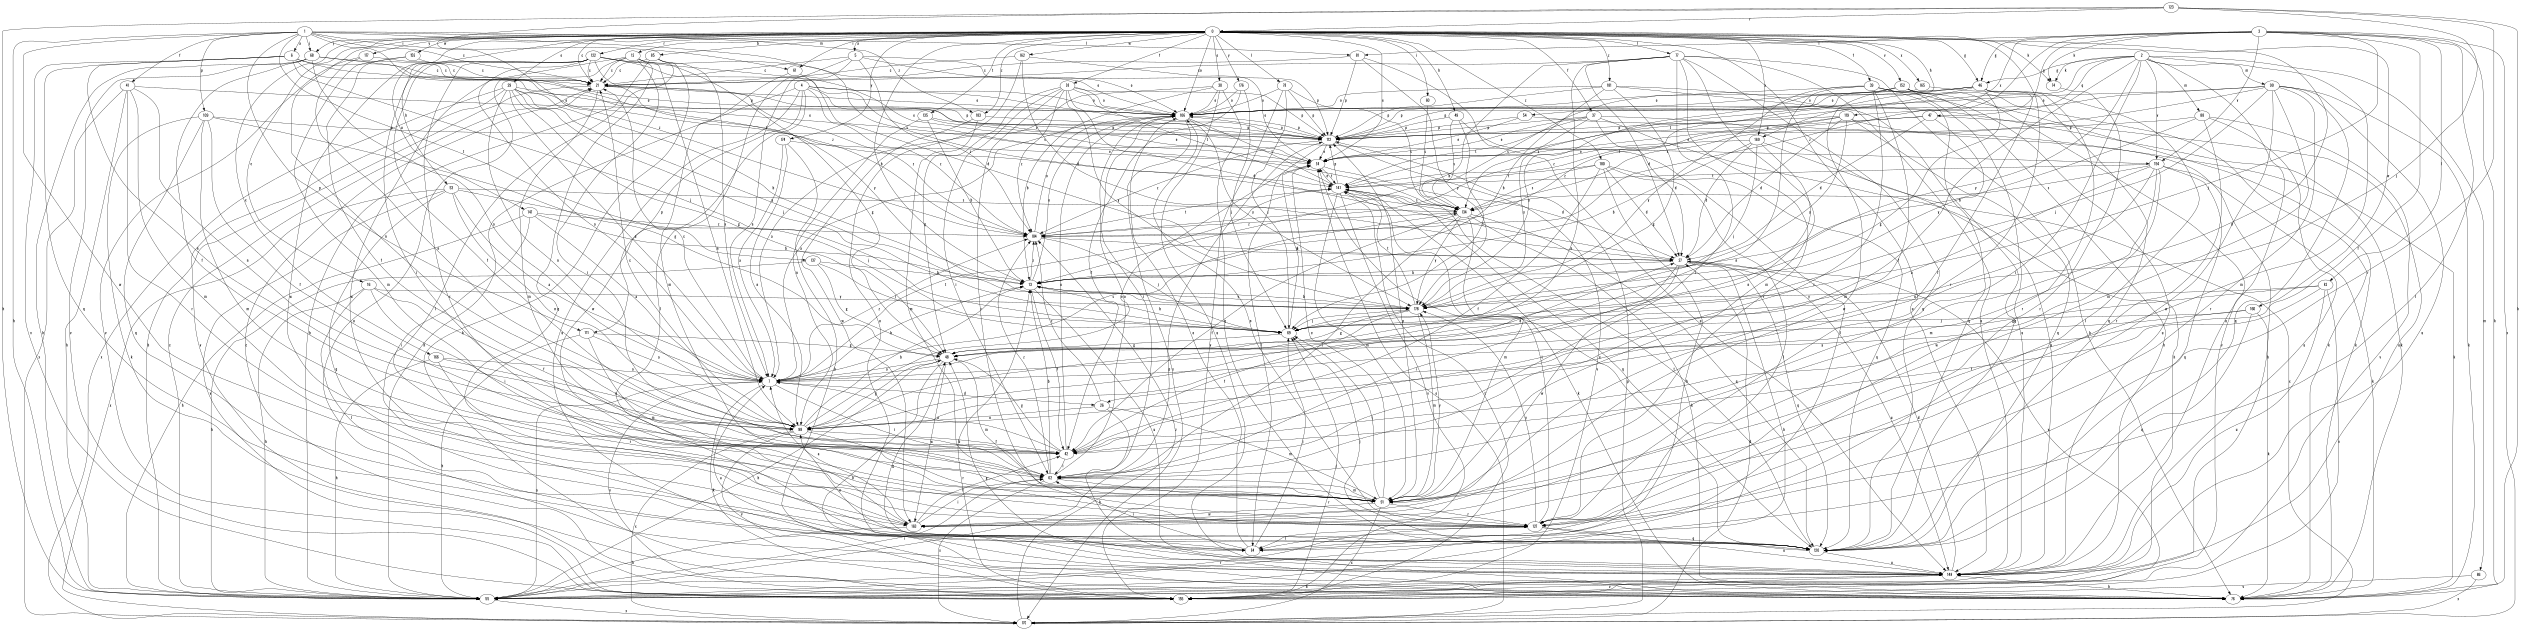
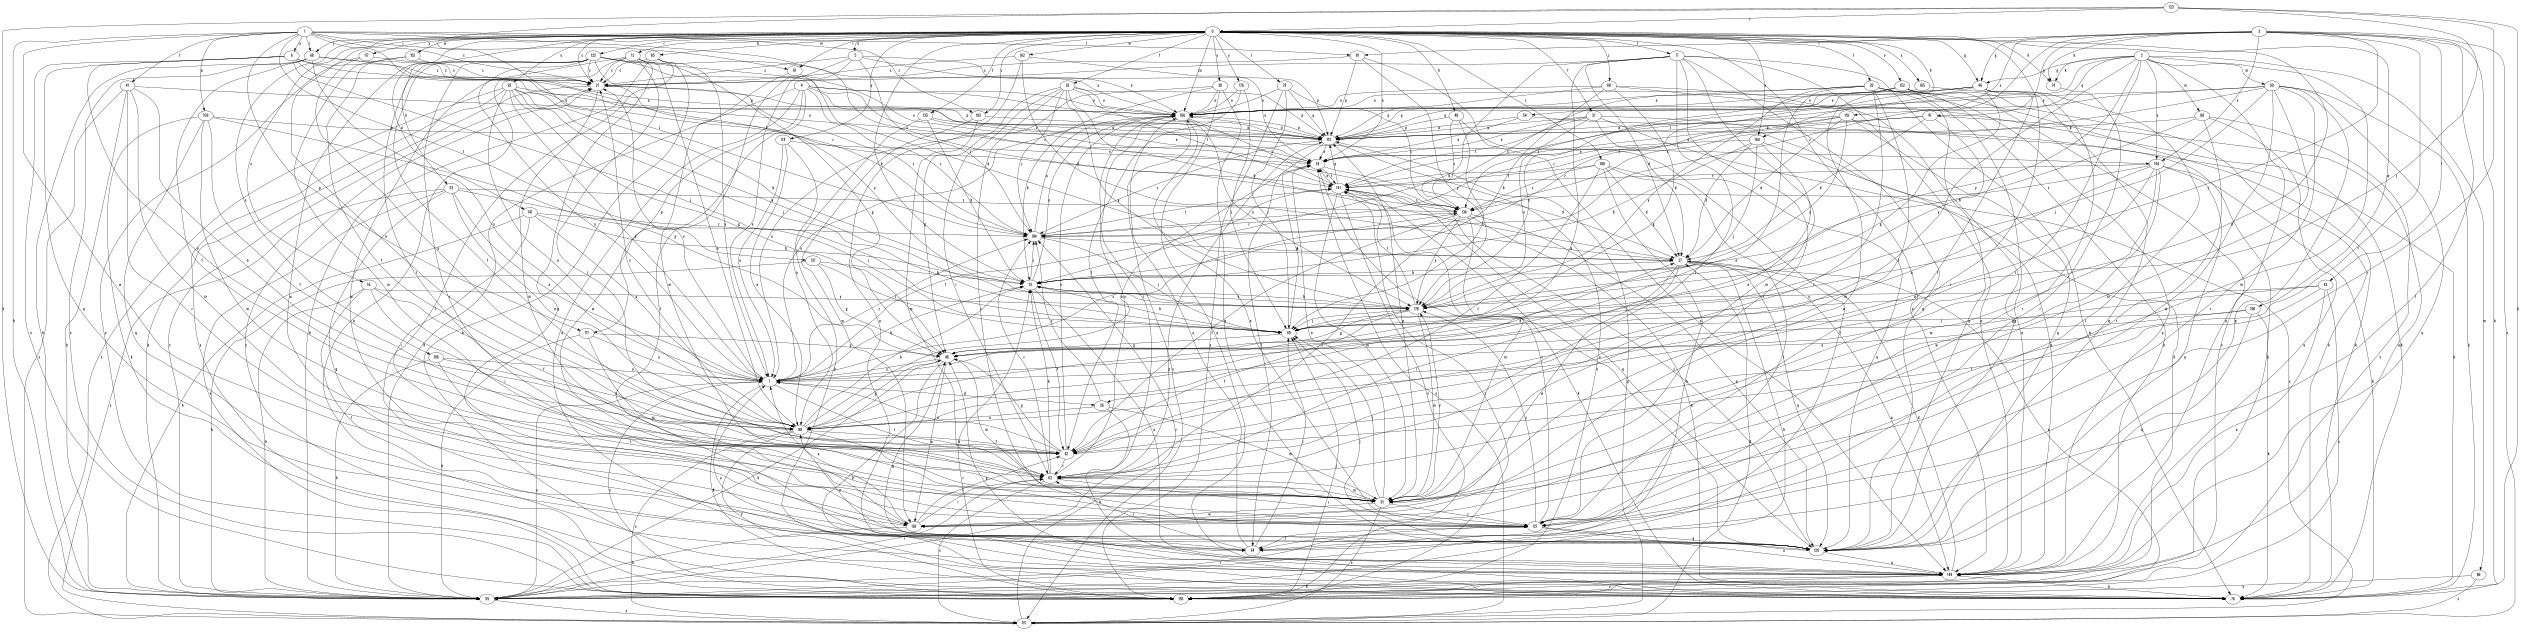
(903, 101) -> (1527, 92)
(1428, 101) -> none
